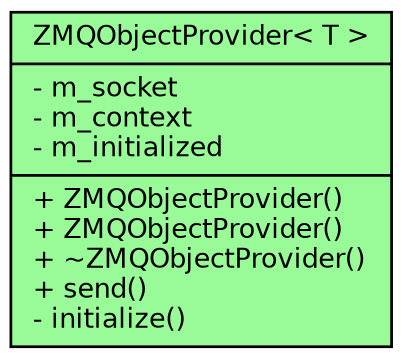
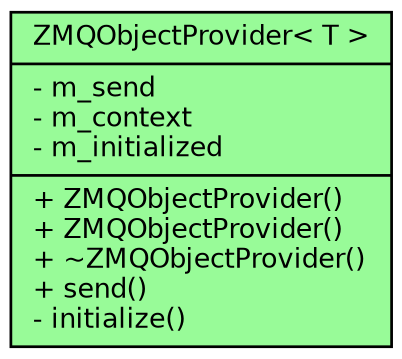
(106, 88) -> (95, 88)
